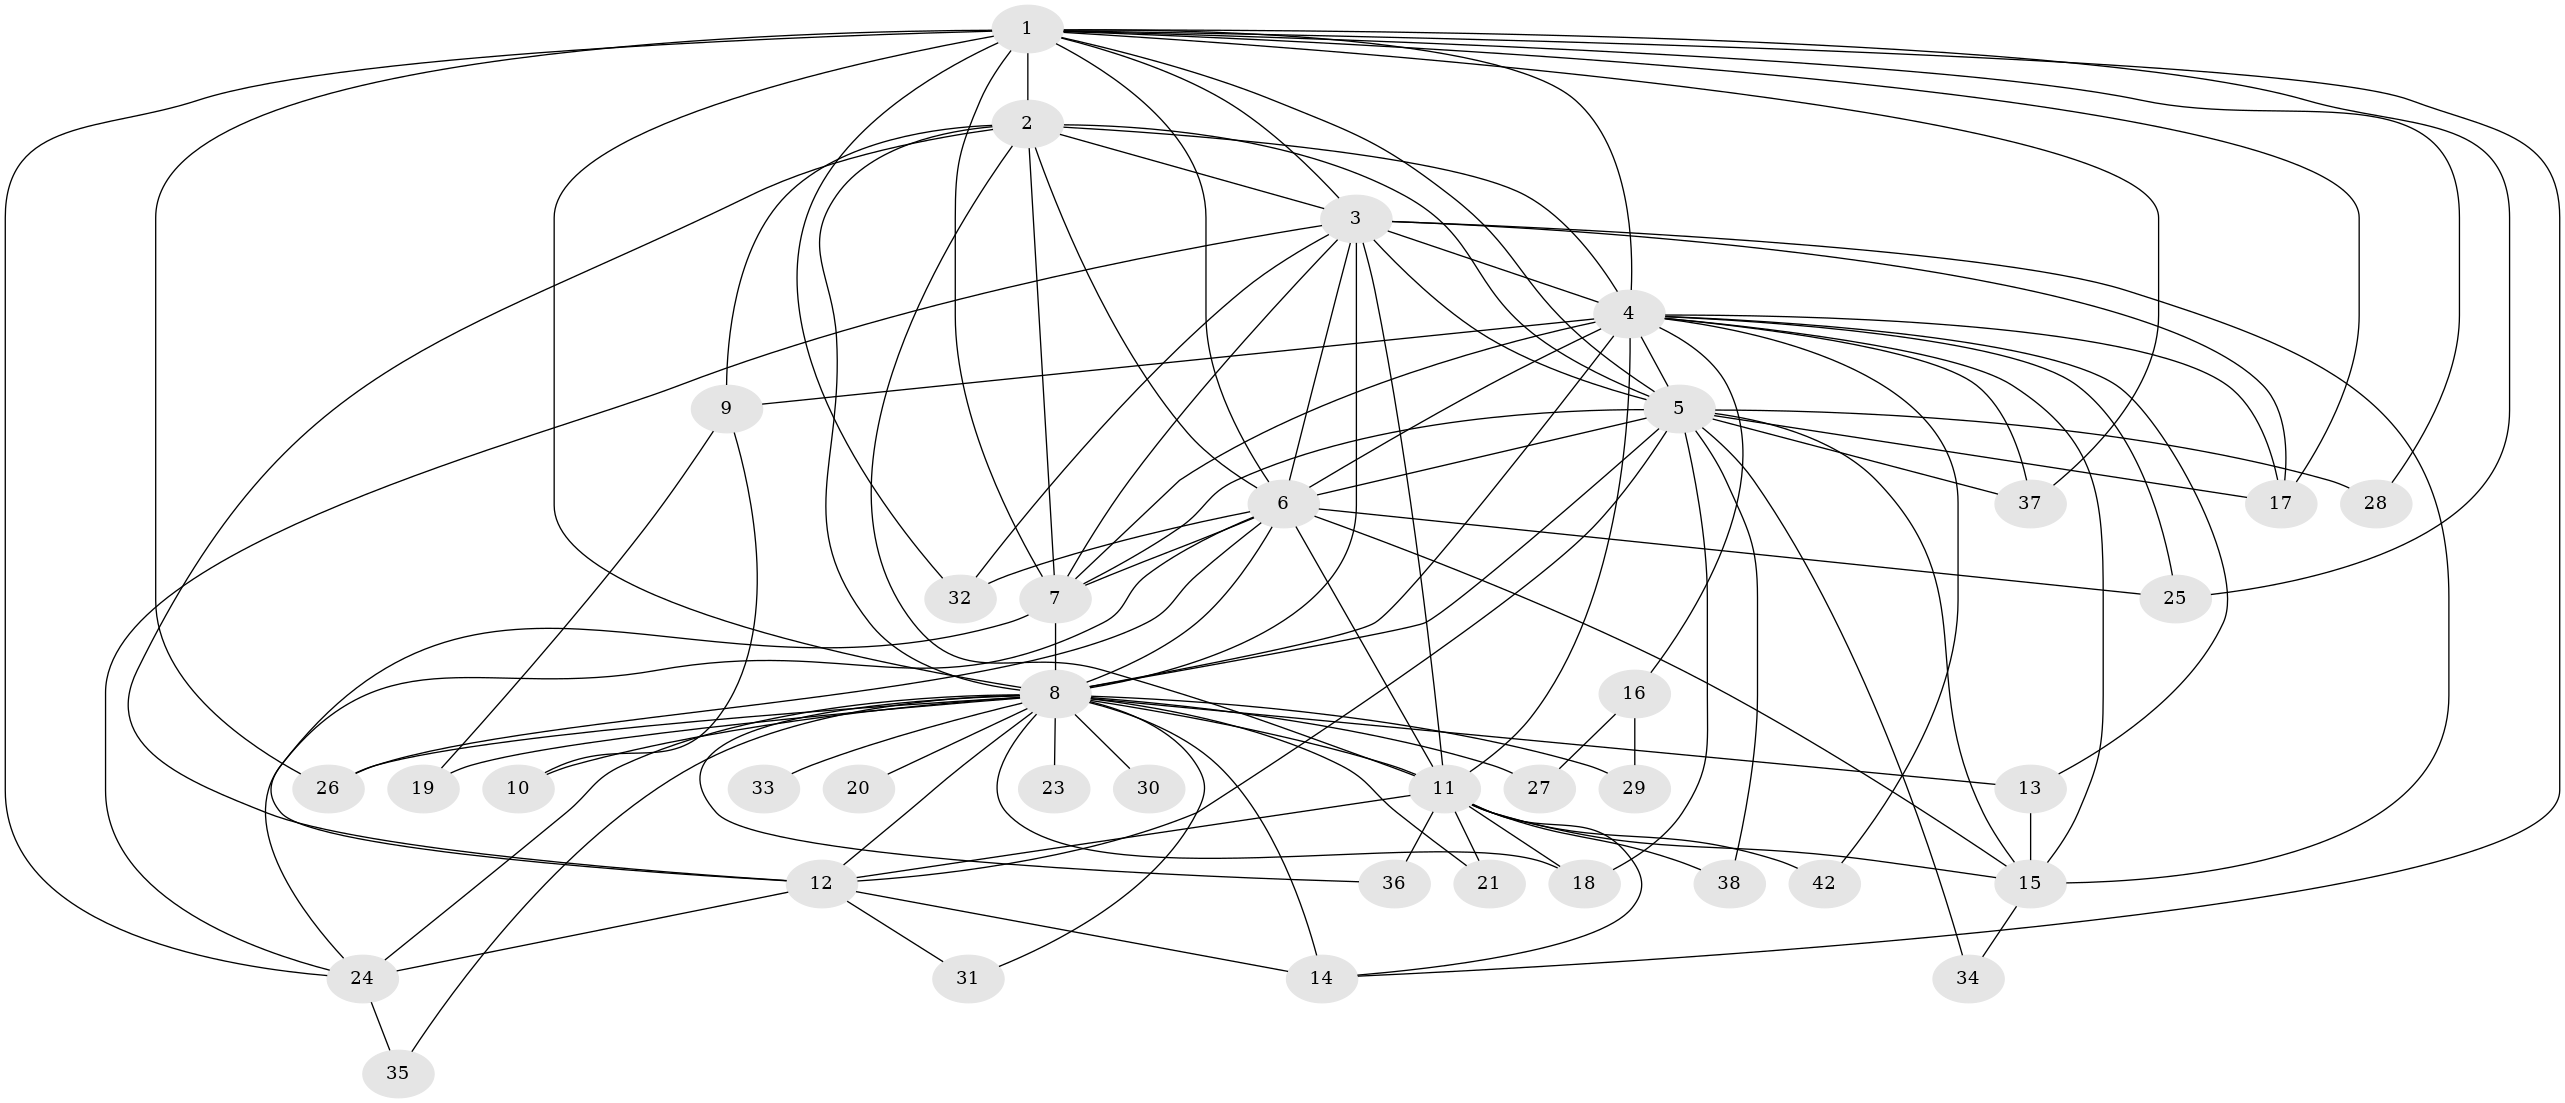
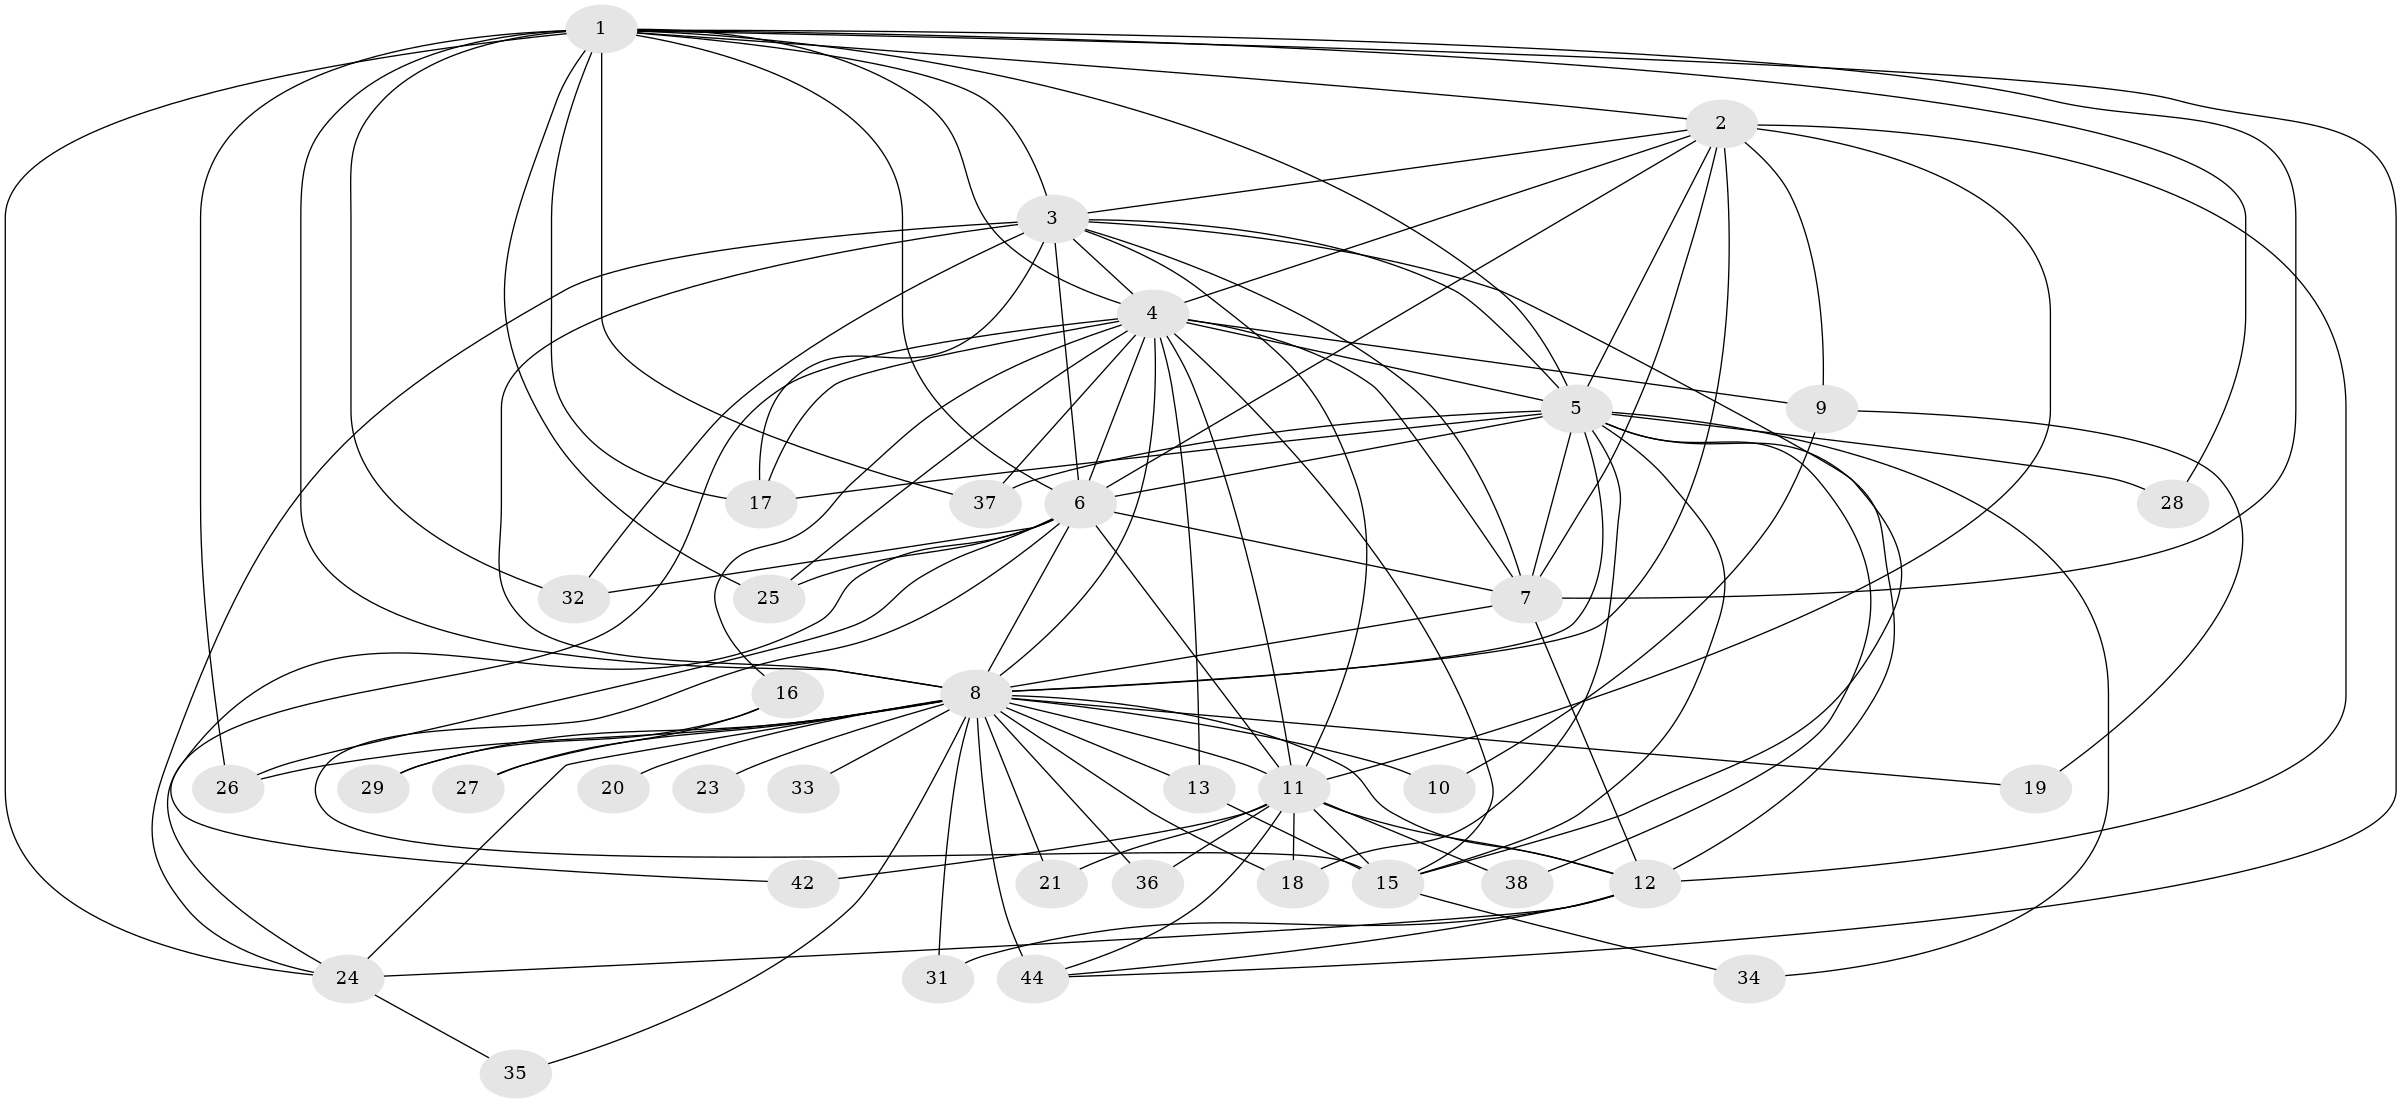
(1149, 789) -> none
(1322, 979) -> (1033, 979)
